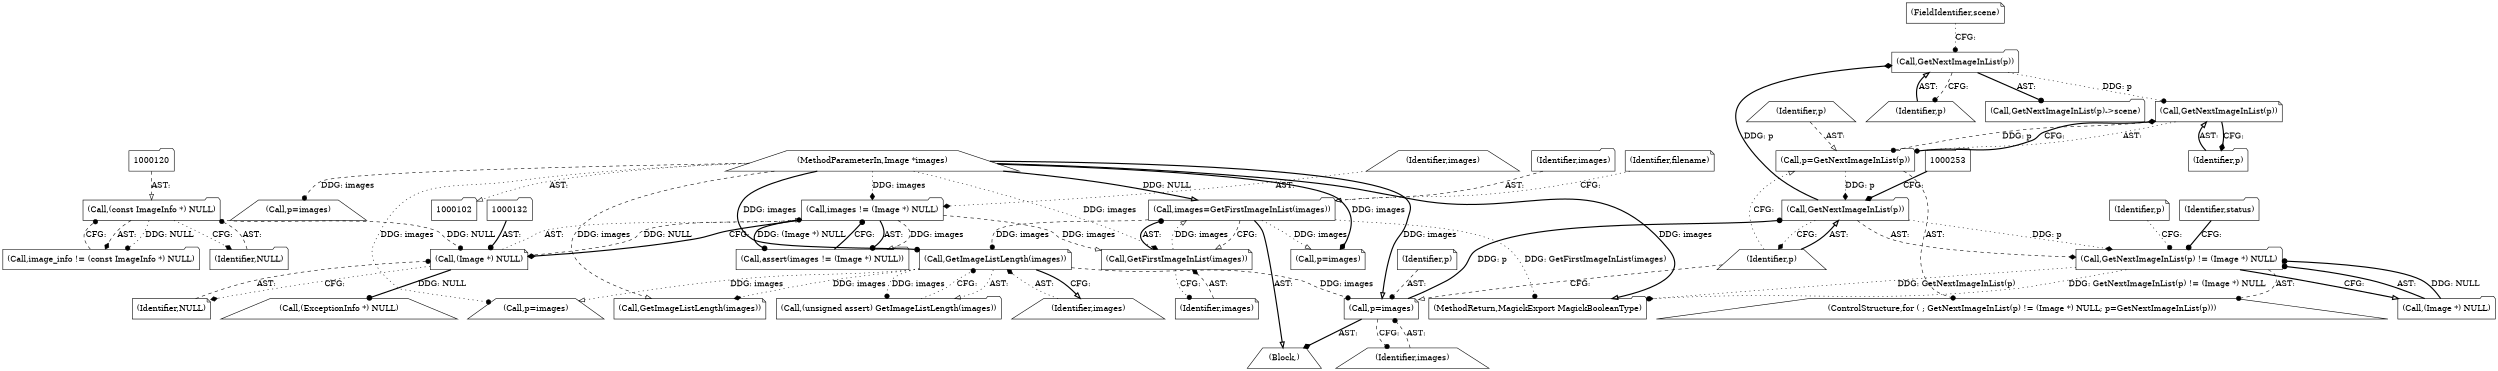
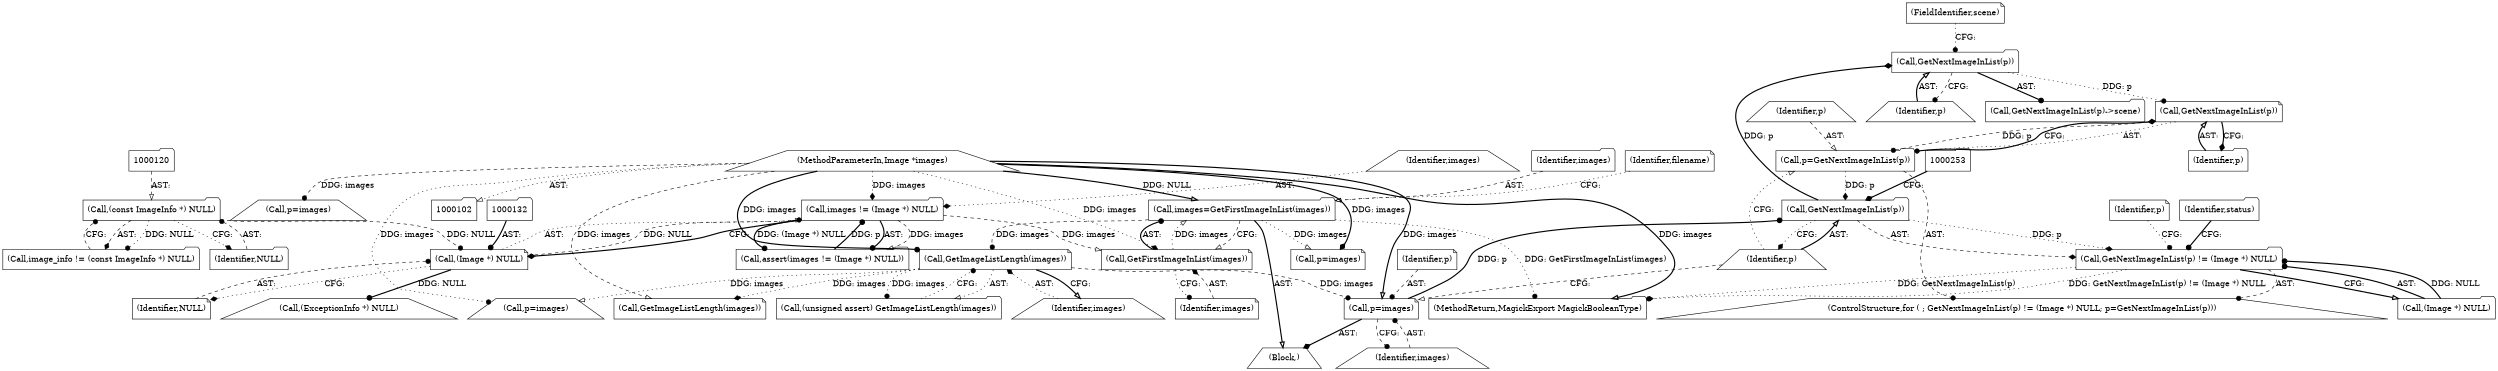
(866, 235) -> (866, 235)
